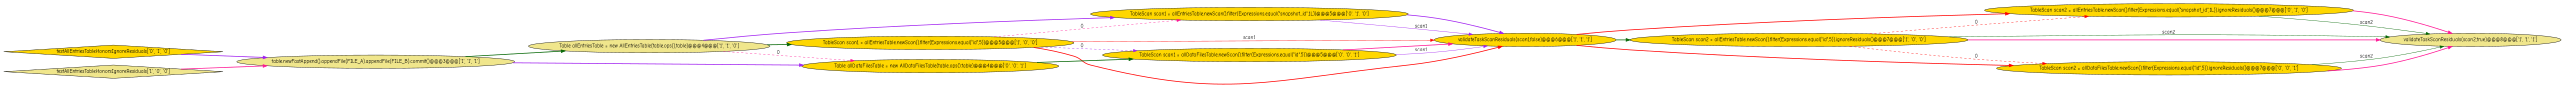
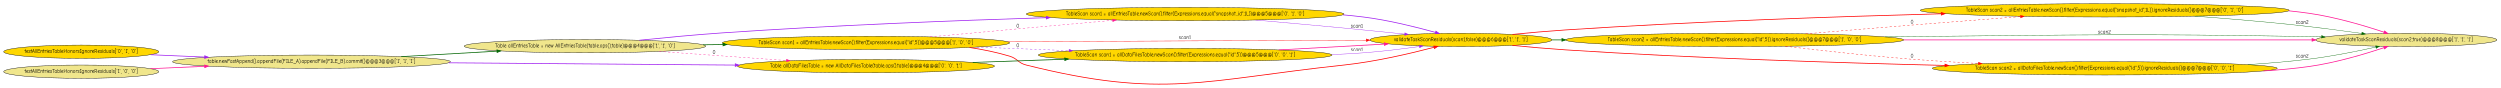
(113, 52) -> (81, 52)
(113, 72) -> (81, 72)
